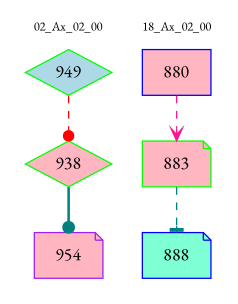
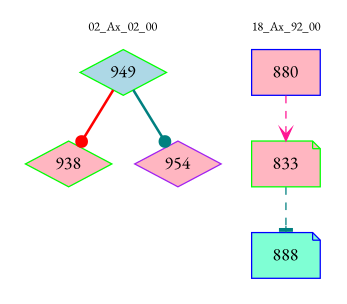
(177, 27) -> (287, 27)
(69, 113) -> (99, 113)
(177, 164) -> (286, 164)
(69, 205) -> (148, 114)
(69, 255) -> (178, 164)
